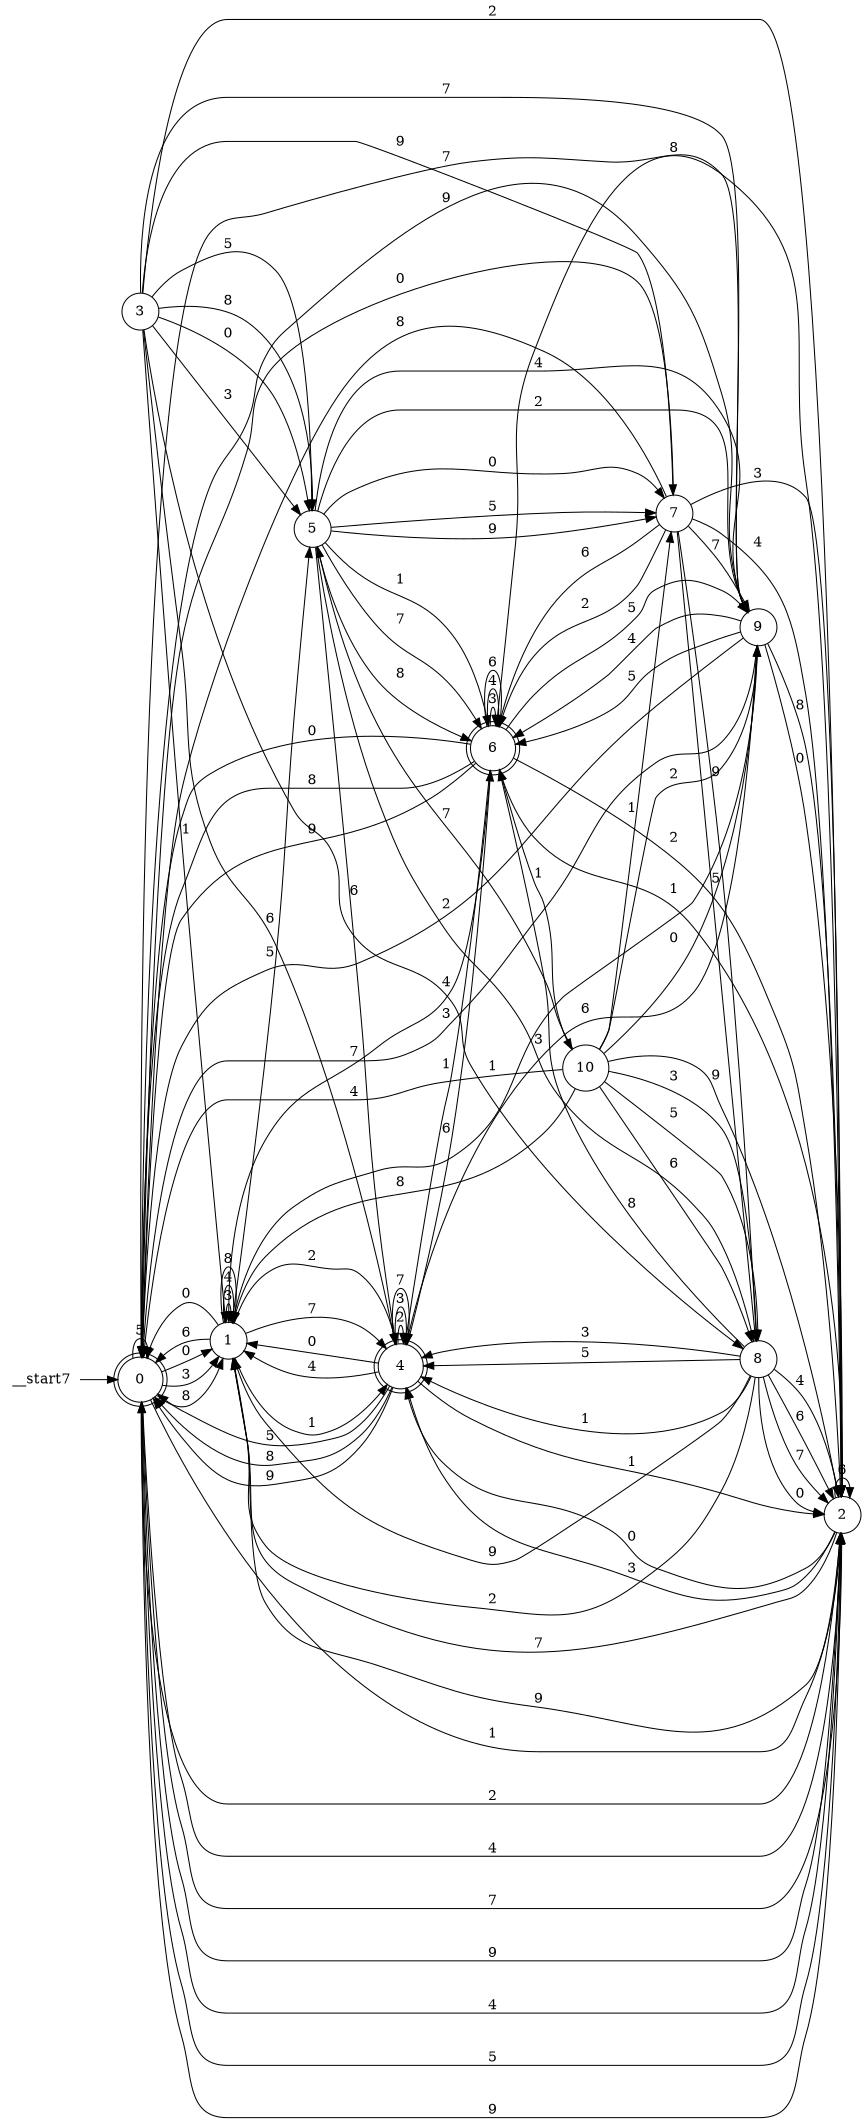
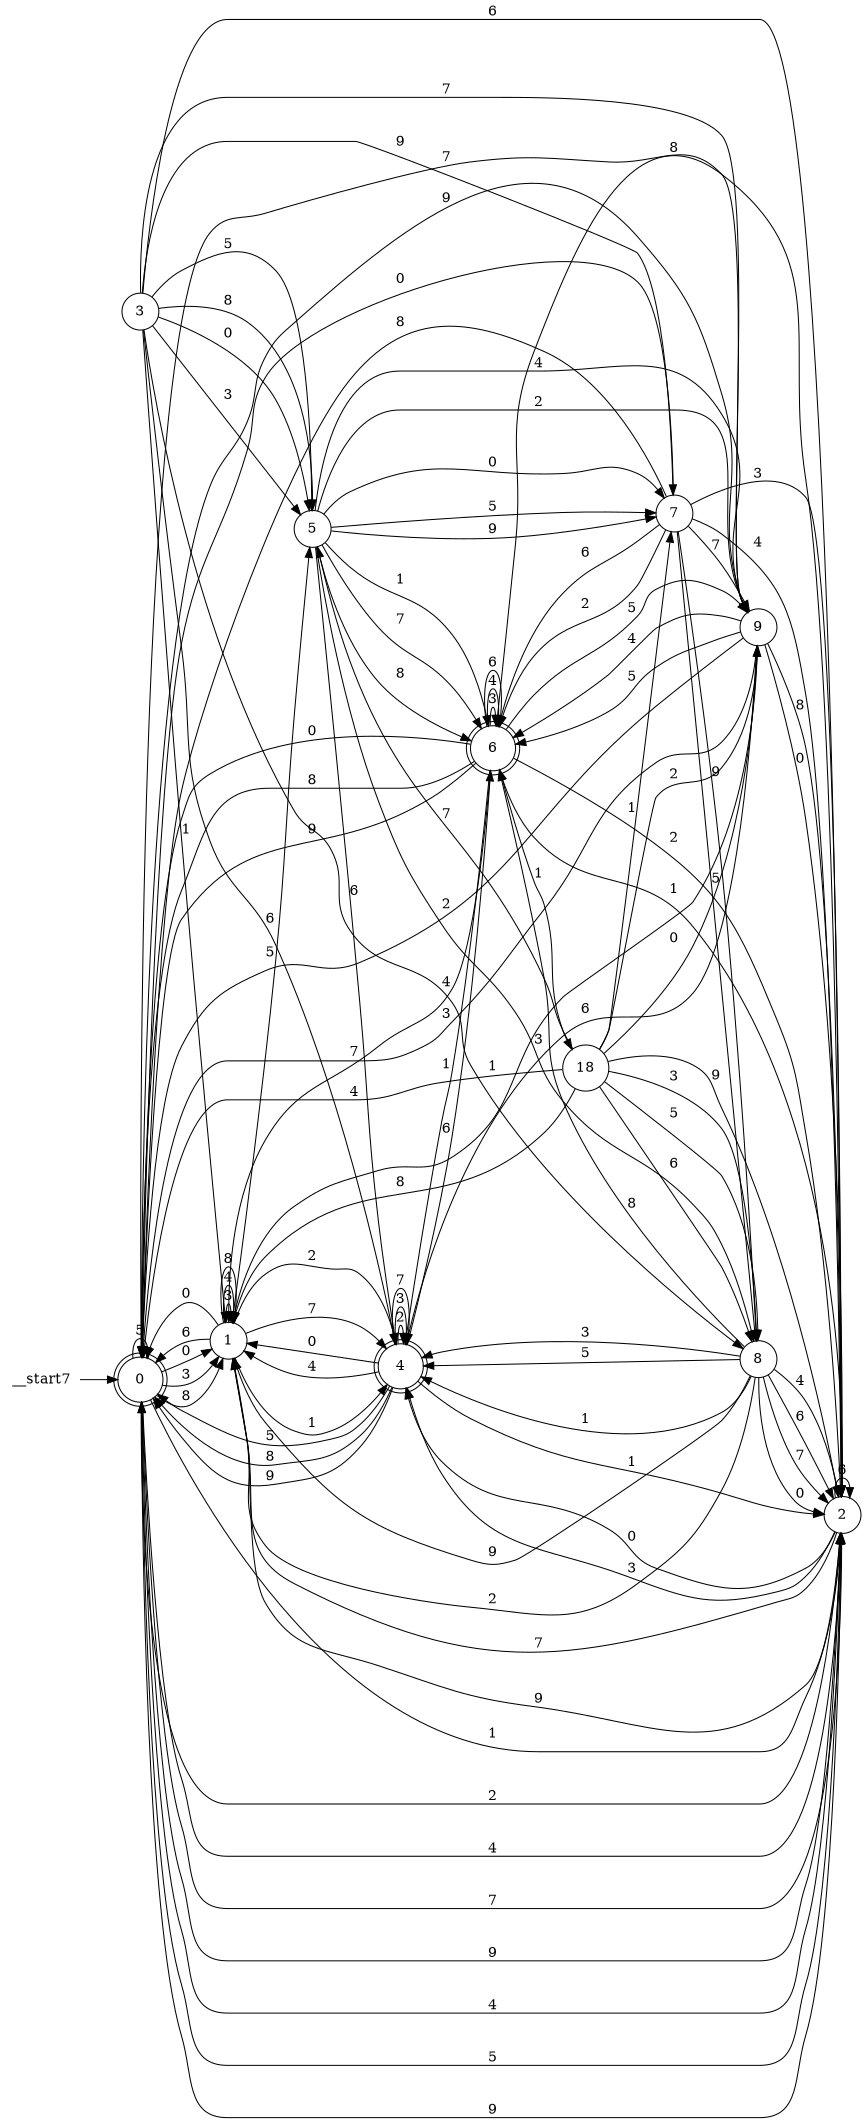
(493, 12) -> (493, 12)
(586, 1068) -> (586, 1068)
